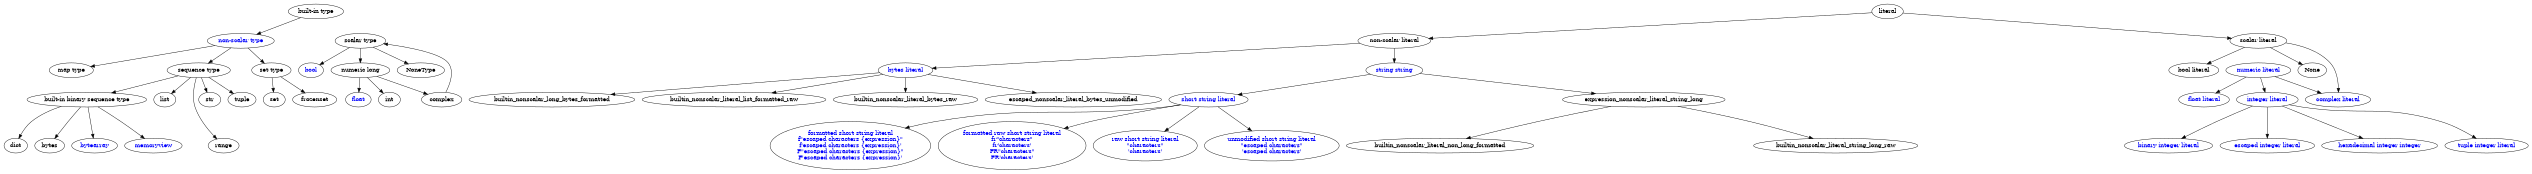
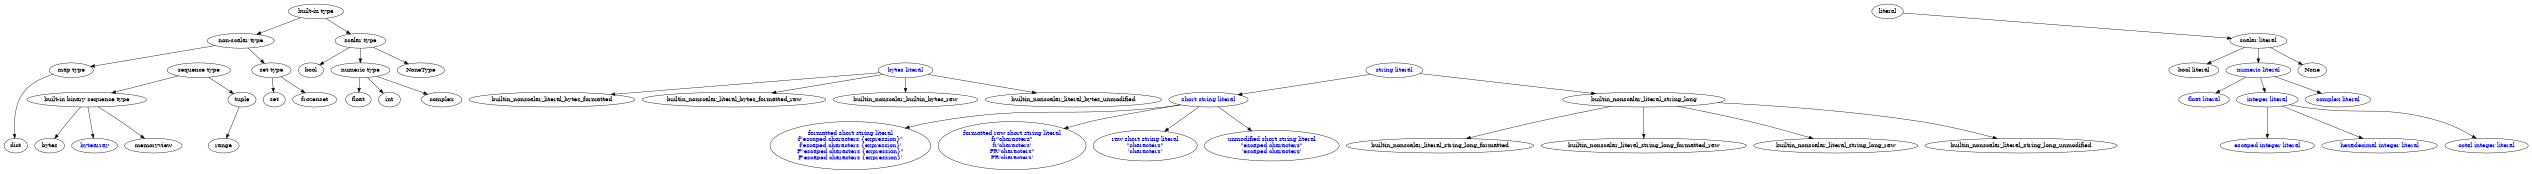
(241, 41) -> (241, 41)
(1394, 41) -> none
(221, 54) -> none
(434, 55) -> (336, 25)
(2322, 56) -> (2258, 54)
(311, 70) -> (311, 70)
(360, 70) -> (360, 70)
(1394, 70) -> (1394, 70)
(165, 100) -> none
(210, 100) -> none
(358, 100) -> (358, 100)
(552, 100) -> (552, 100)
(734, 100) -> (734, 100)
(906, 100) -> (906, 100)
(1073, 100) -> (1073, 100)
(1644, 100) -> (1644, 100)
(196, 109) -> (234, 121)
(38, 117) -> (21, 96)
(153, 146) -> (153, 146)
(1440, 146) -> (1440, 146)
none -> (1644, 146)
none -> (2021, 146)
(2168, 146) -> none
(2380, 146) -> (2380, 146)
(2487, 146) -> (2487, 146)
